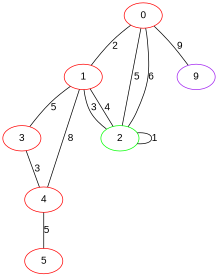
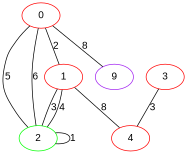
(180, 46) -> (85, 46)
(48, 105) -> none
(44, 261) -> none
